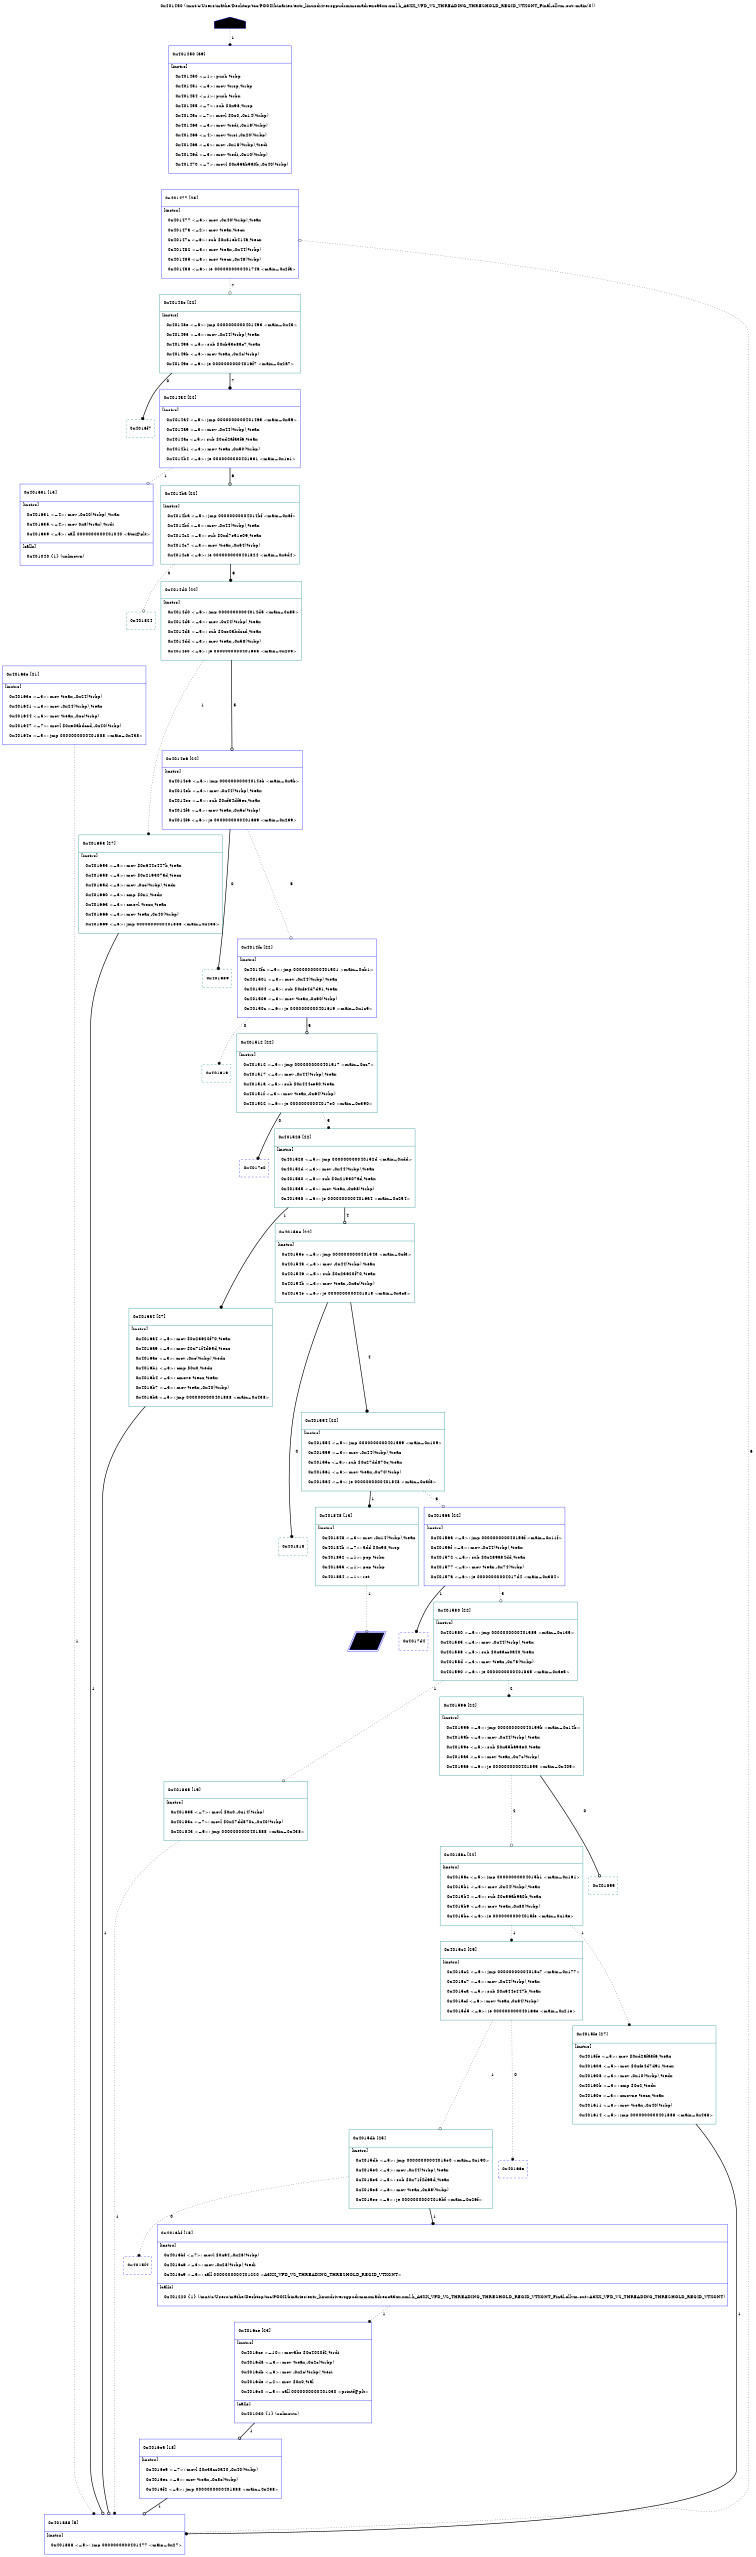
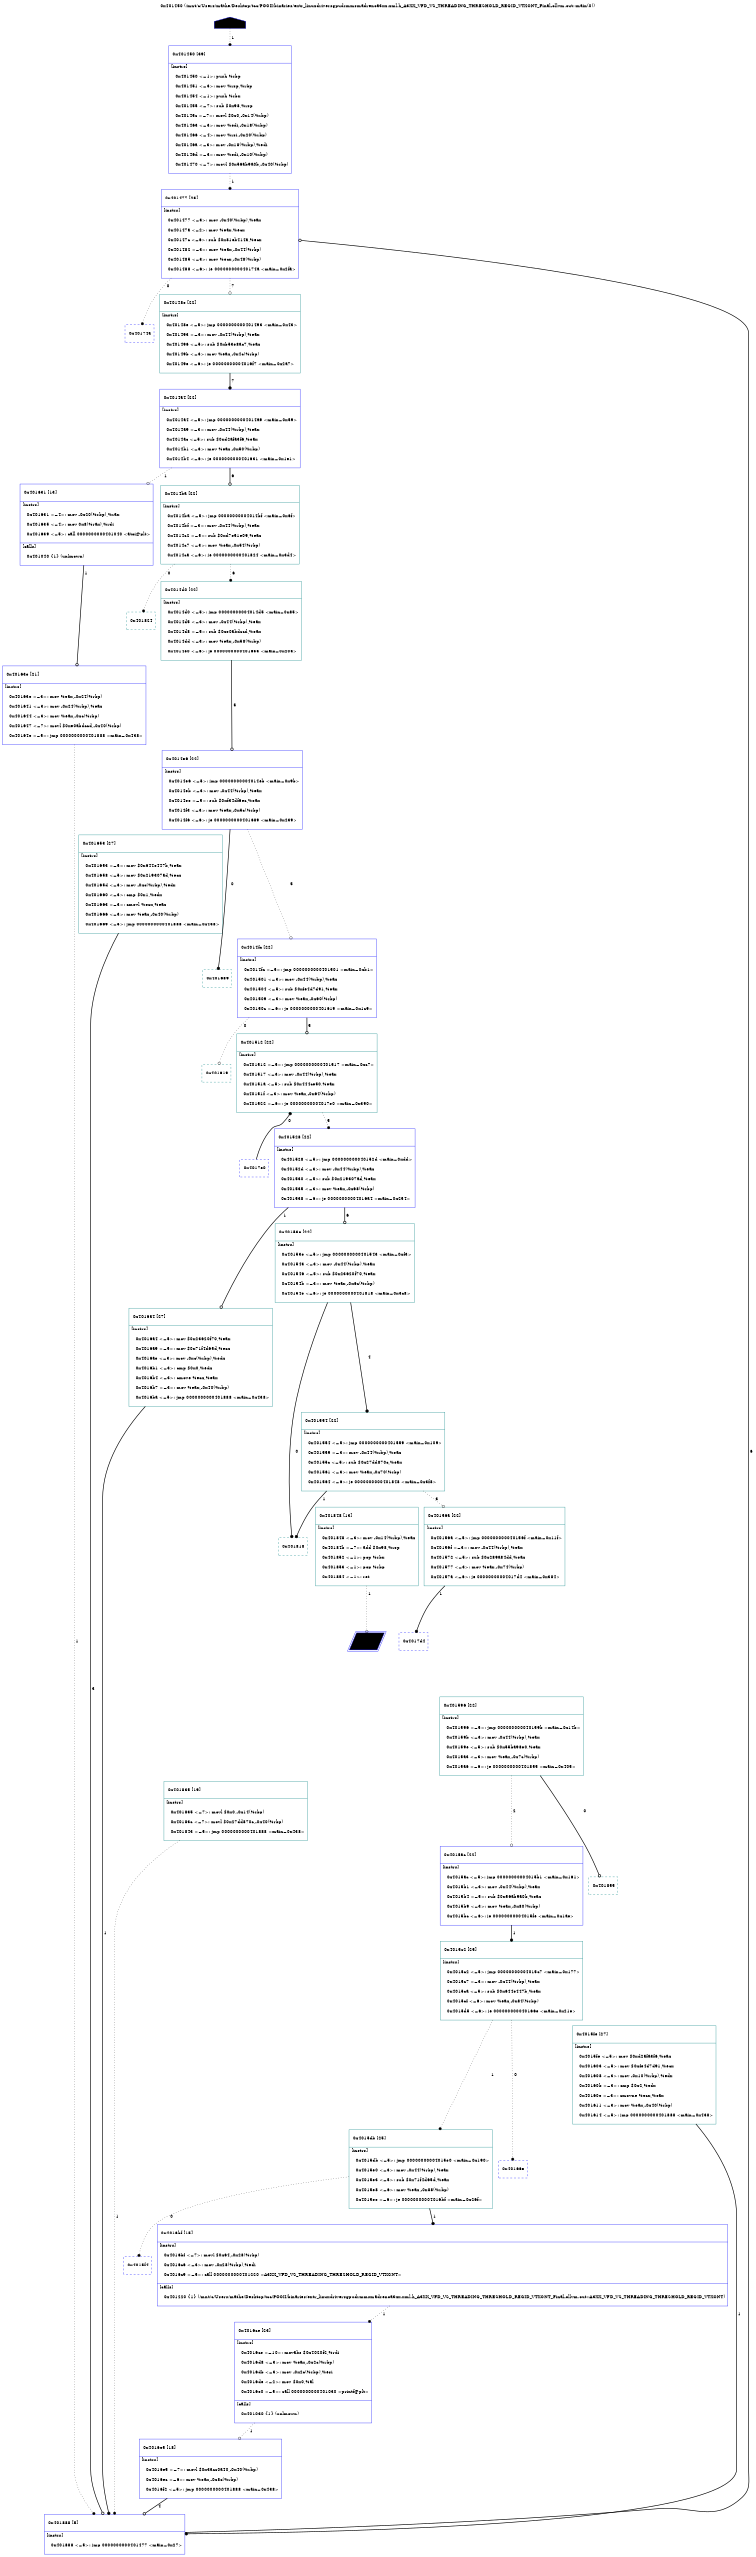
none -> (230, 180)
none -> (140, 334)
(140, 429) -> none
(231, 571) -> (231, 571)
(156, 585) -> (156, 585)
none -> (80, 614)
(162, 742) -> none
(231, 1038) -> (231, 1038)
(269, 1134) -> (268, 1133)
(345, 1168) -> (345, 1168)
(347, 1216) -> (347, 1216)
(250, 1253) -> (250, 1253)
(749, 1466) -> (749, 1466)
(370, 1498) -> (309, 1512)
(495, 1547) -> (495, 1547)
(506, 1641) -> none
(93, 1689) -> (93, 1689)
(512, 1886) -> (512, 1886)
(512, 1932) -> (512, 1932)
(103, 1954) -> (103, 1954)
(605, 1971) -> none
(467, 2074) -> (467, 2074)
(248, 2430) -> (248, 2430)
(159, 2506) -> (159, 2506)
